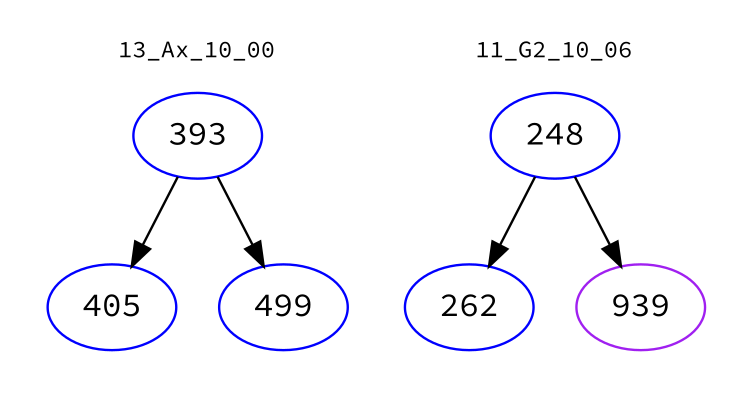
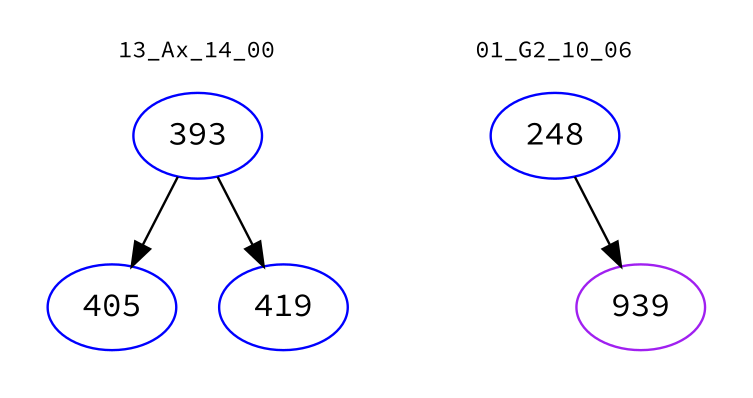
(198, 51) -> (198, 51)
(555, 51) -> (555, 51)
(283, 307) -> (283, 307)
(469, 307) -> none
